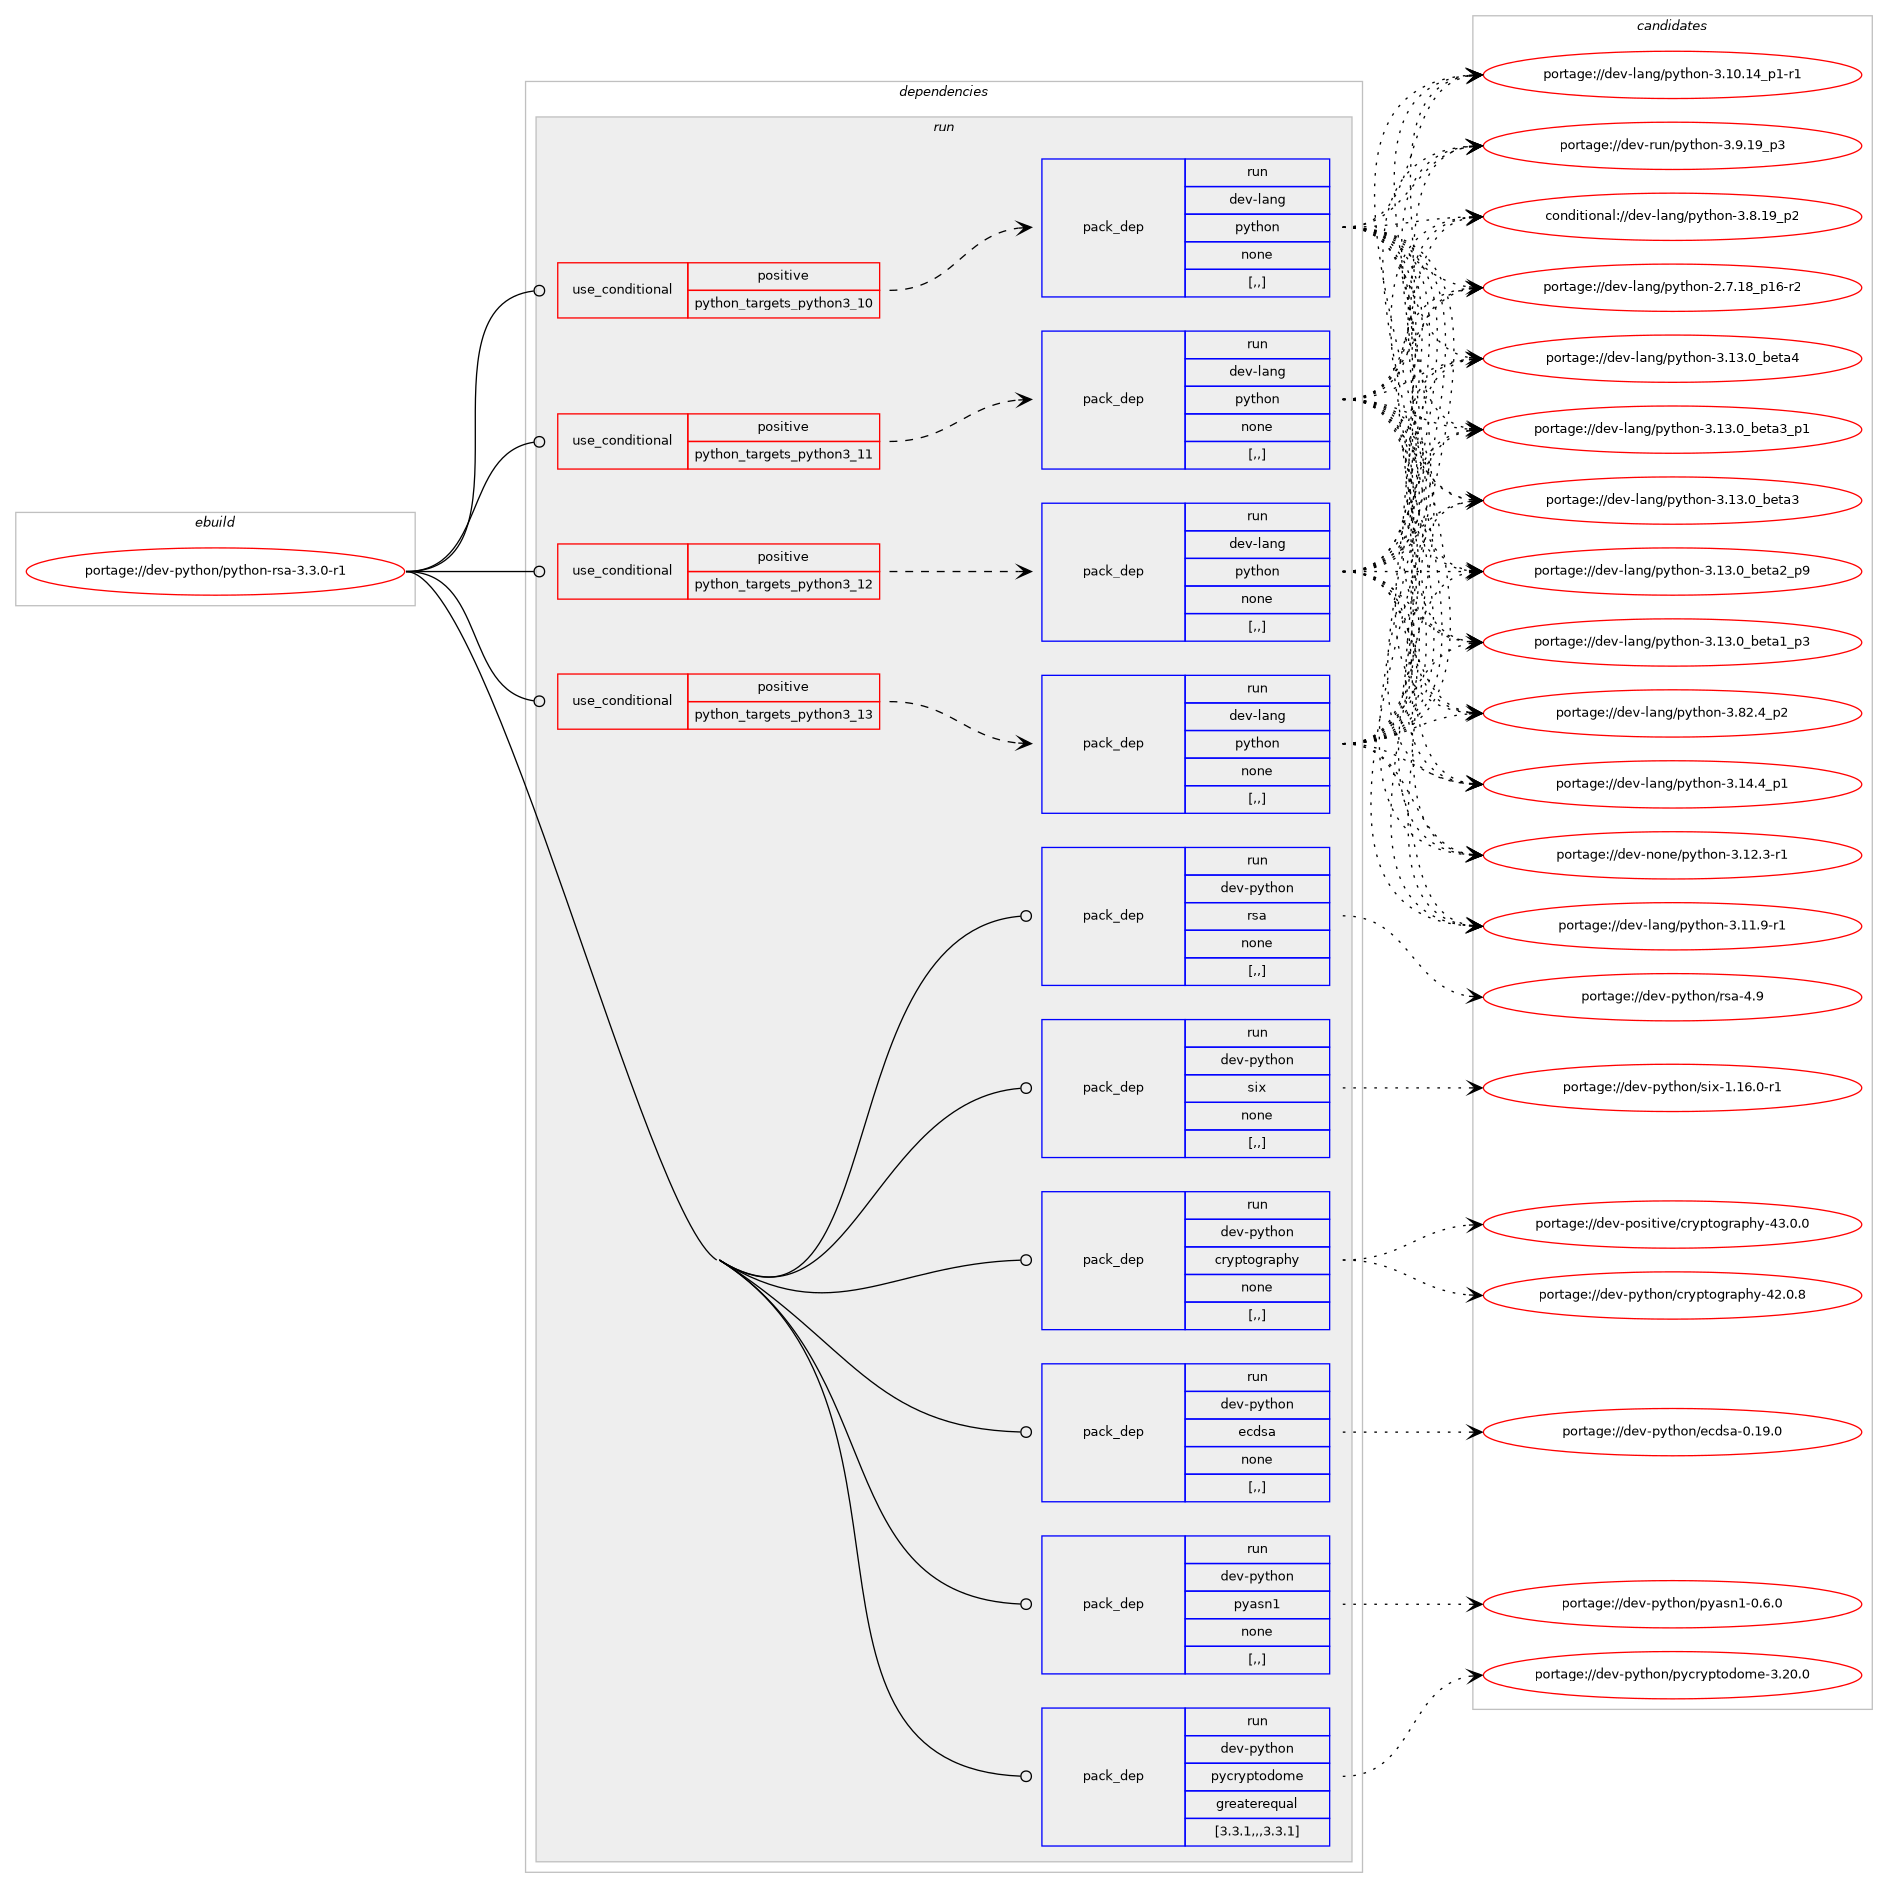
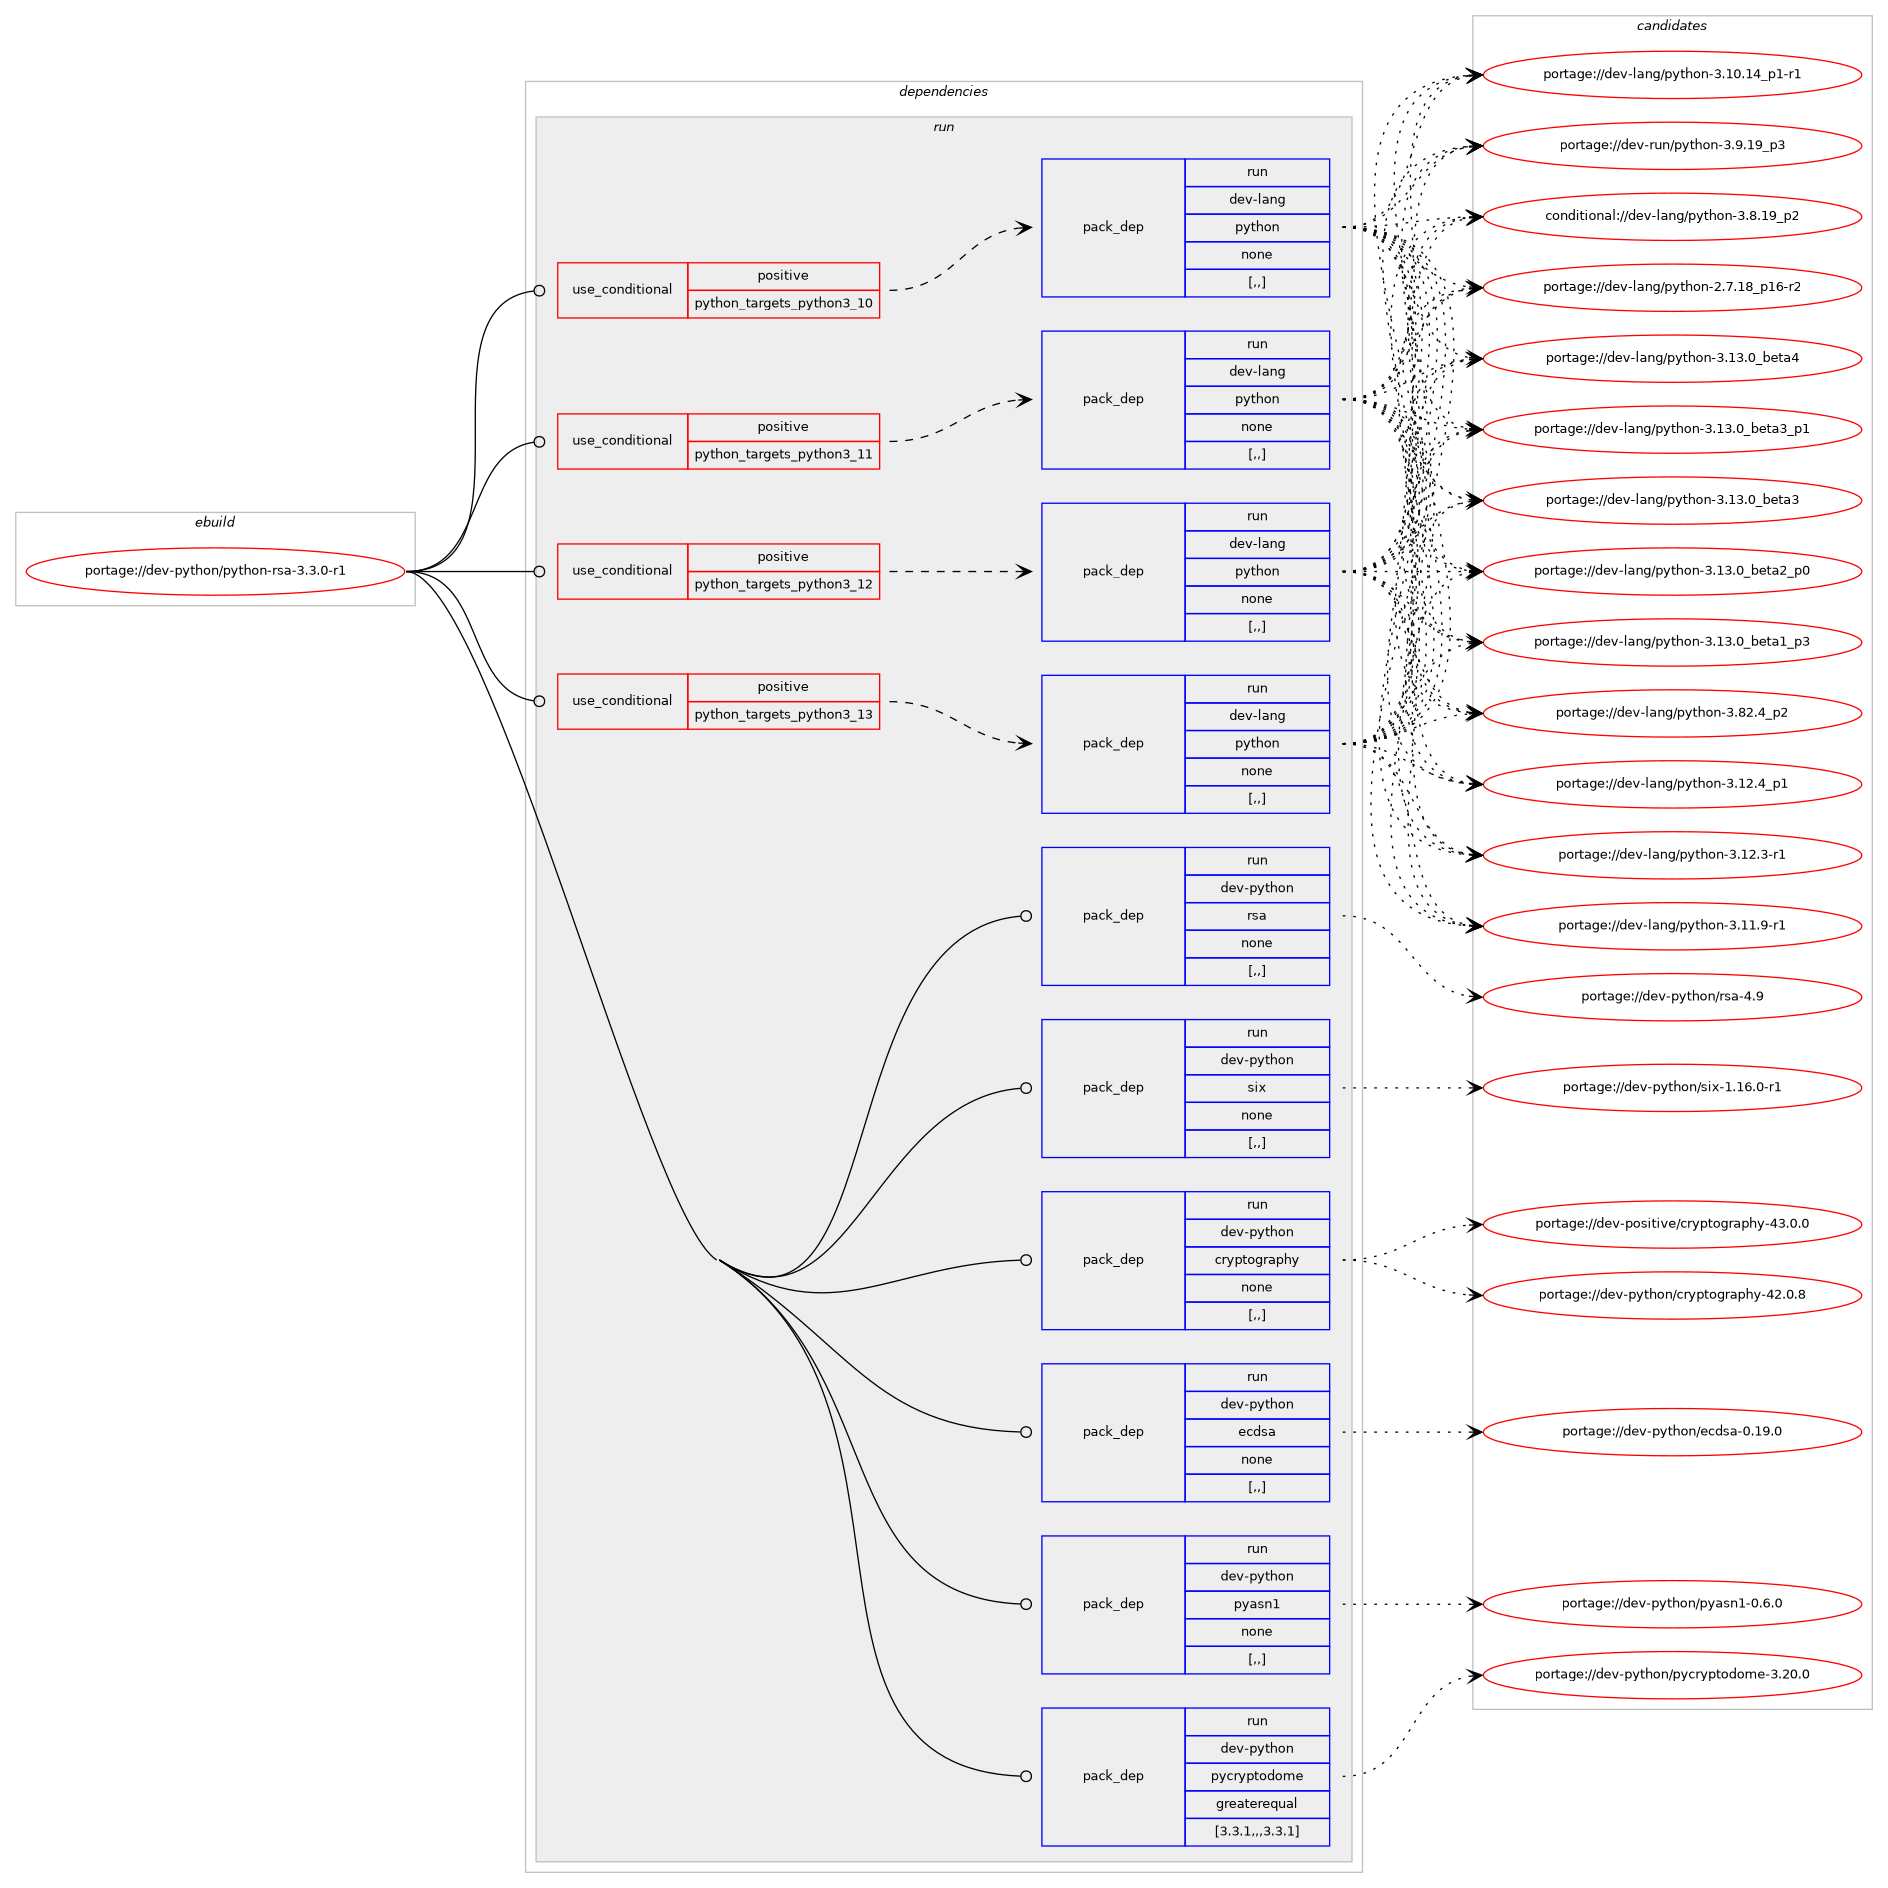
(1673, 572) -> (1673, 572)
(1673, 784) -> (1673, 784)
(1673, 855) -> (1673, 855)
